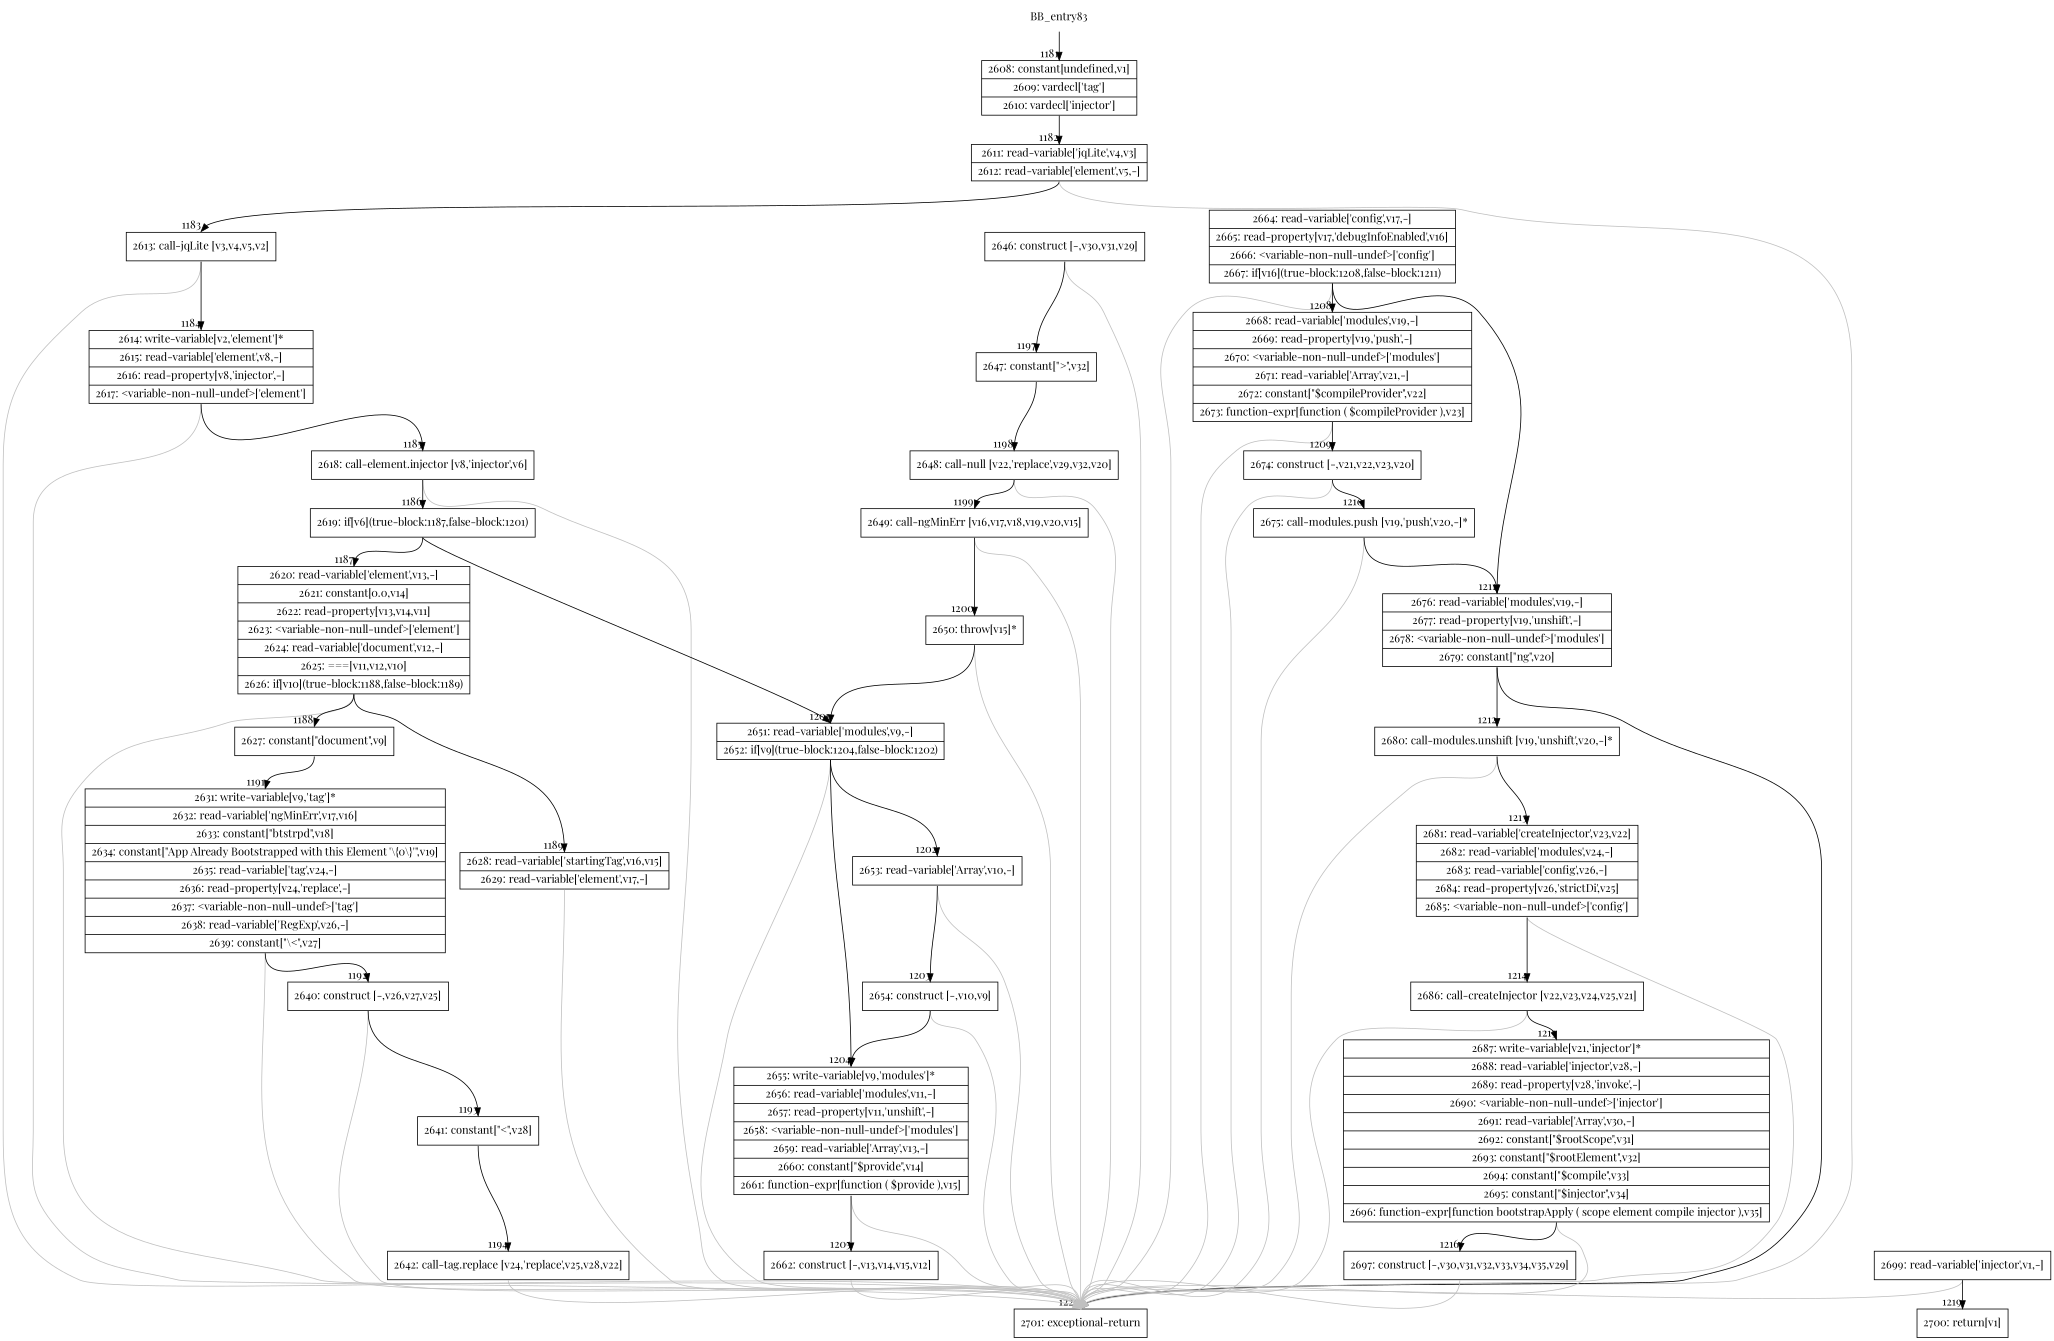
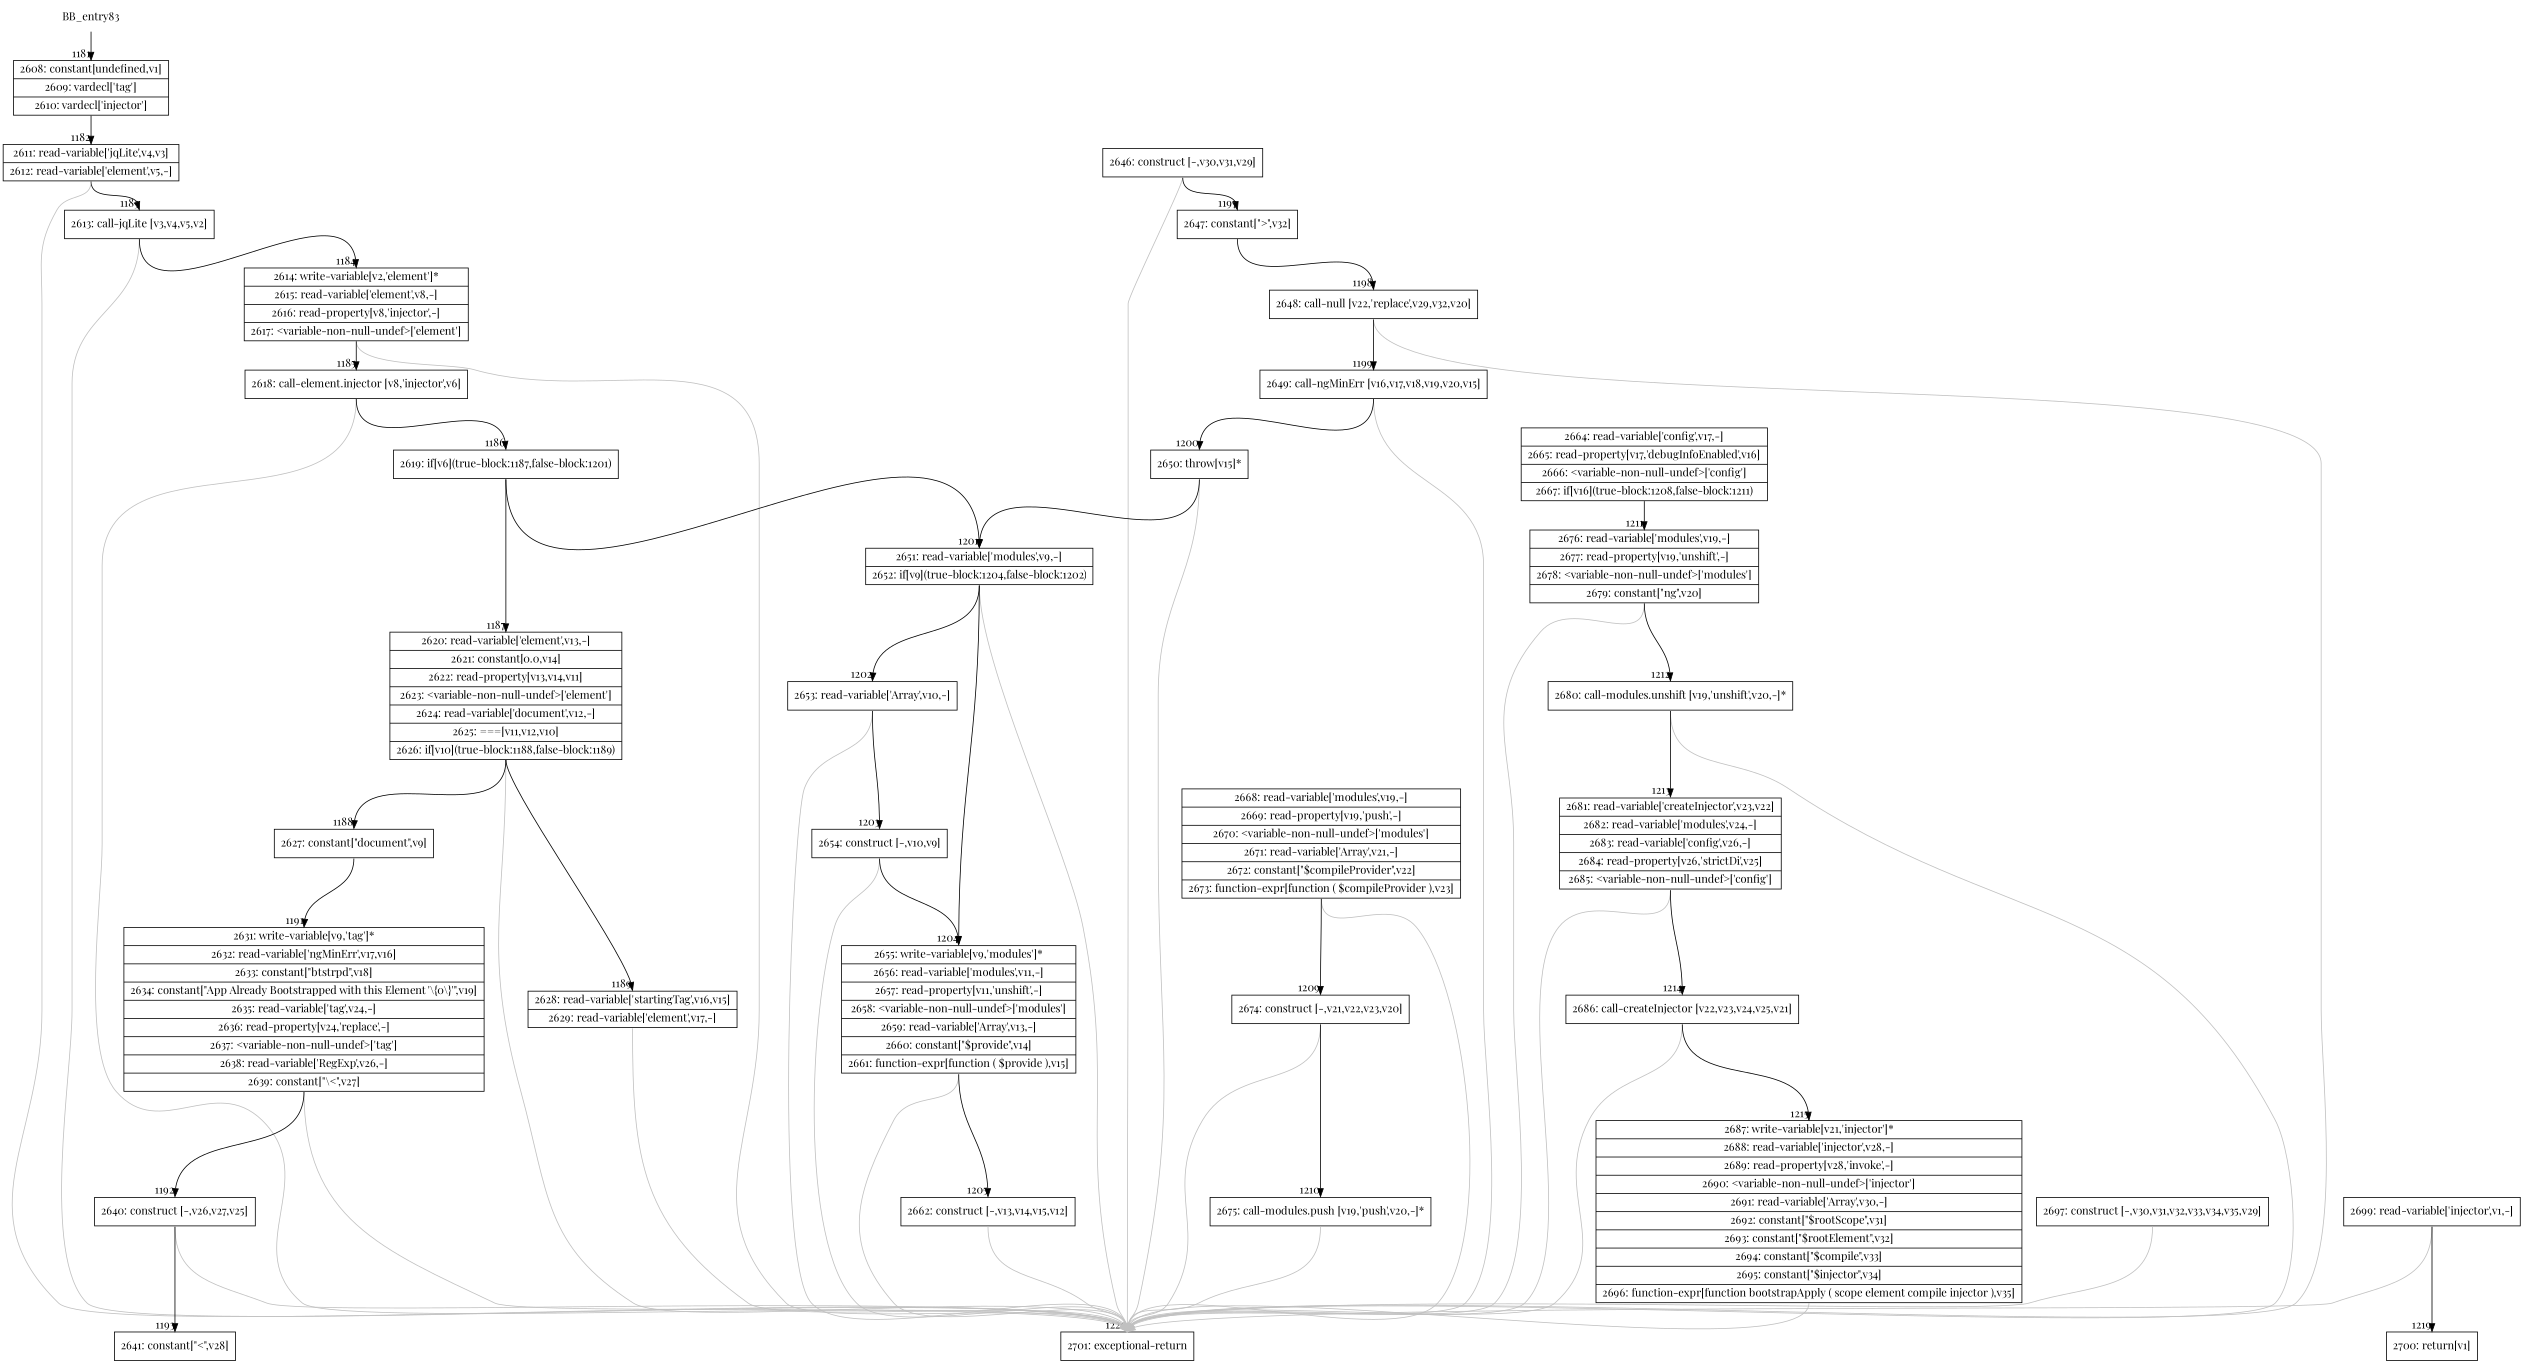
(1332, 294) -> none
(1427, 566) -> none
(1171, 739) -> none
(1810, 1202) -> (1518, 1088)
(1512, 1237) -> none
(508, 1265) -> none
